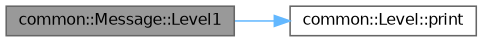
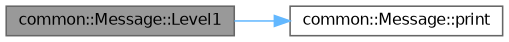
(383, 21) -> (396, 21)
